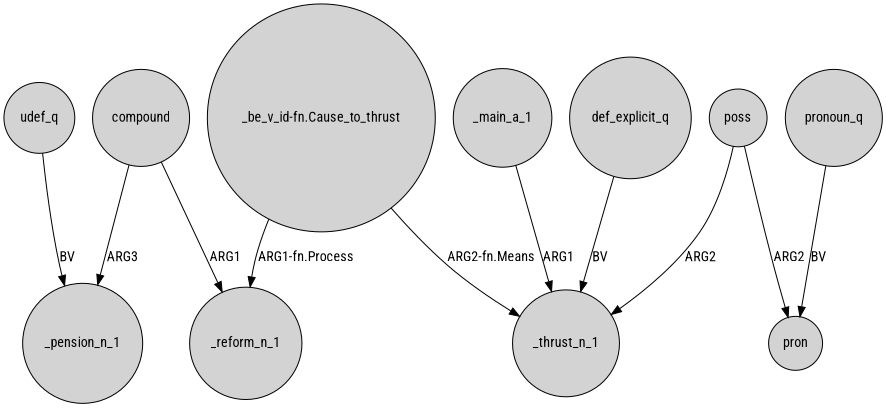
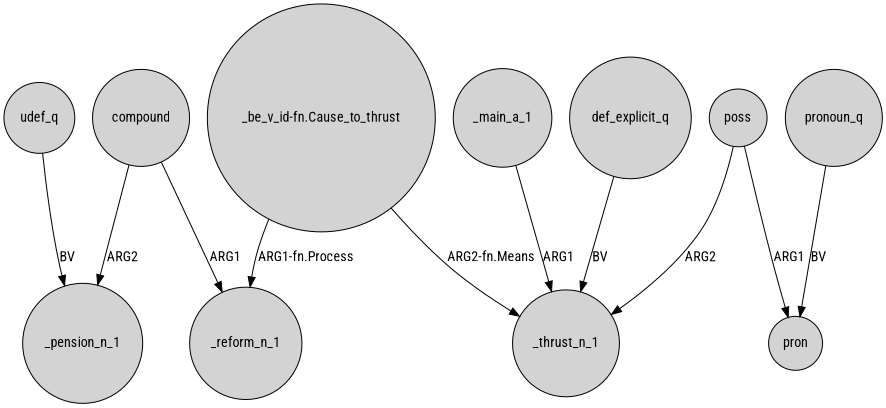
(122, 257) -> (122, 257)
(789, 257) -> (789, 257)
